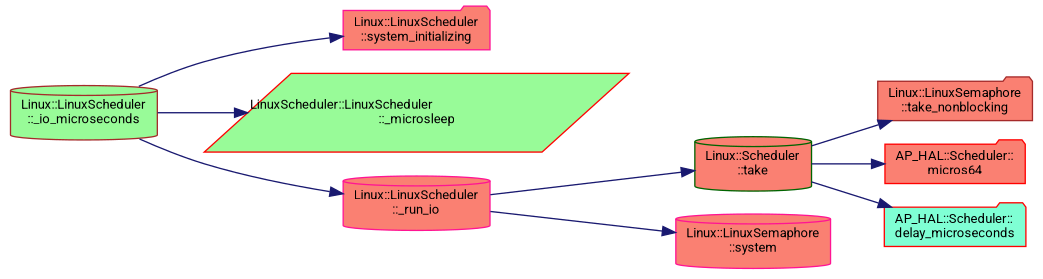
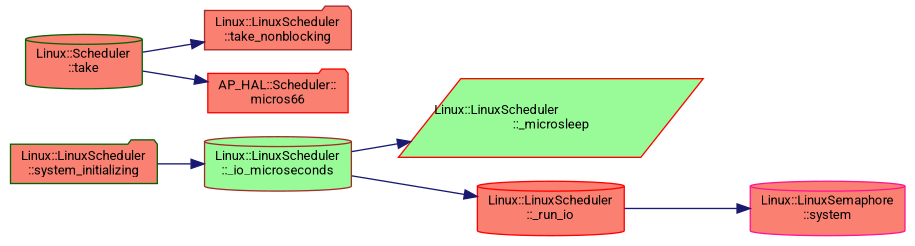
(417, 30) -> (84, 164)
(232, 55) -> (174, 164)
(955, 101) -> (278, 30)
(417, 113) -> (551, 118)
(955, 164) -> (278, 93)
(586, 183) -> none
(417, 203) -> (551, 208)
(955, 227) -> none
